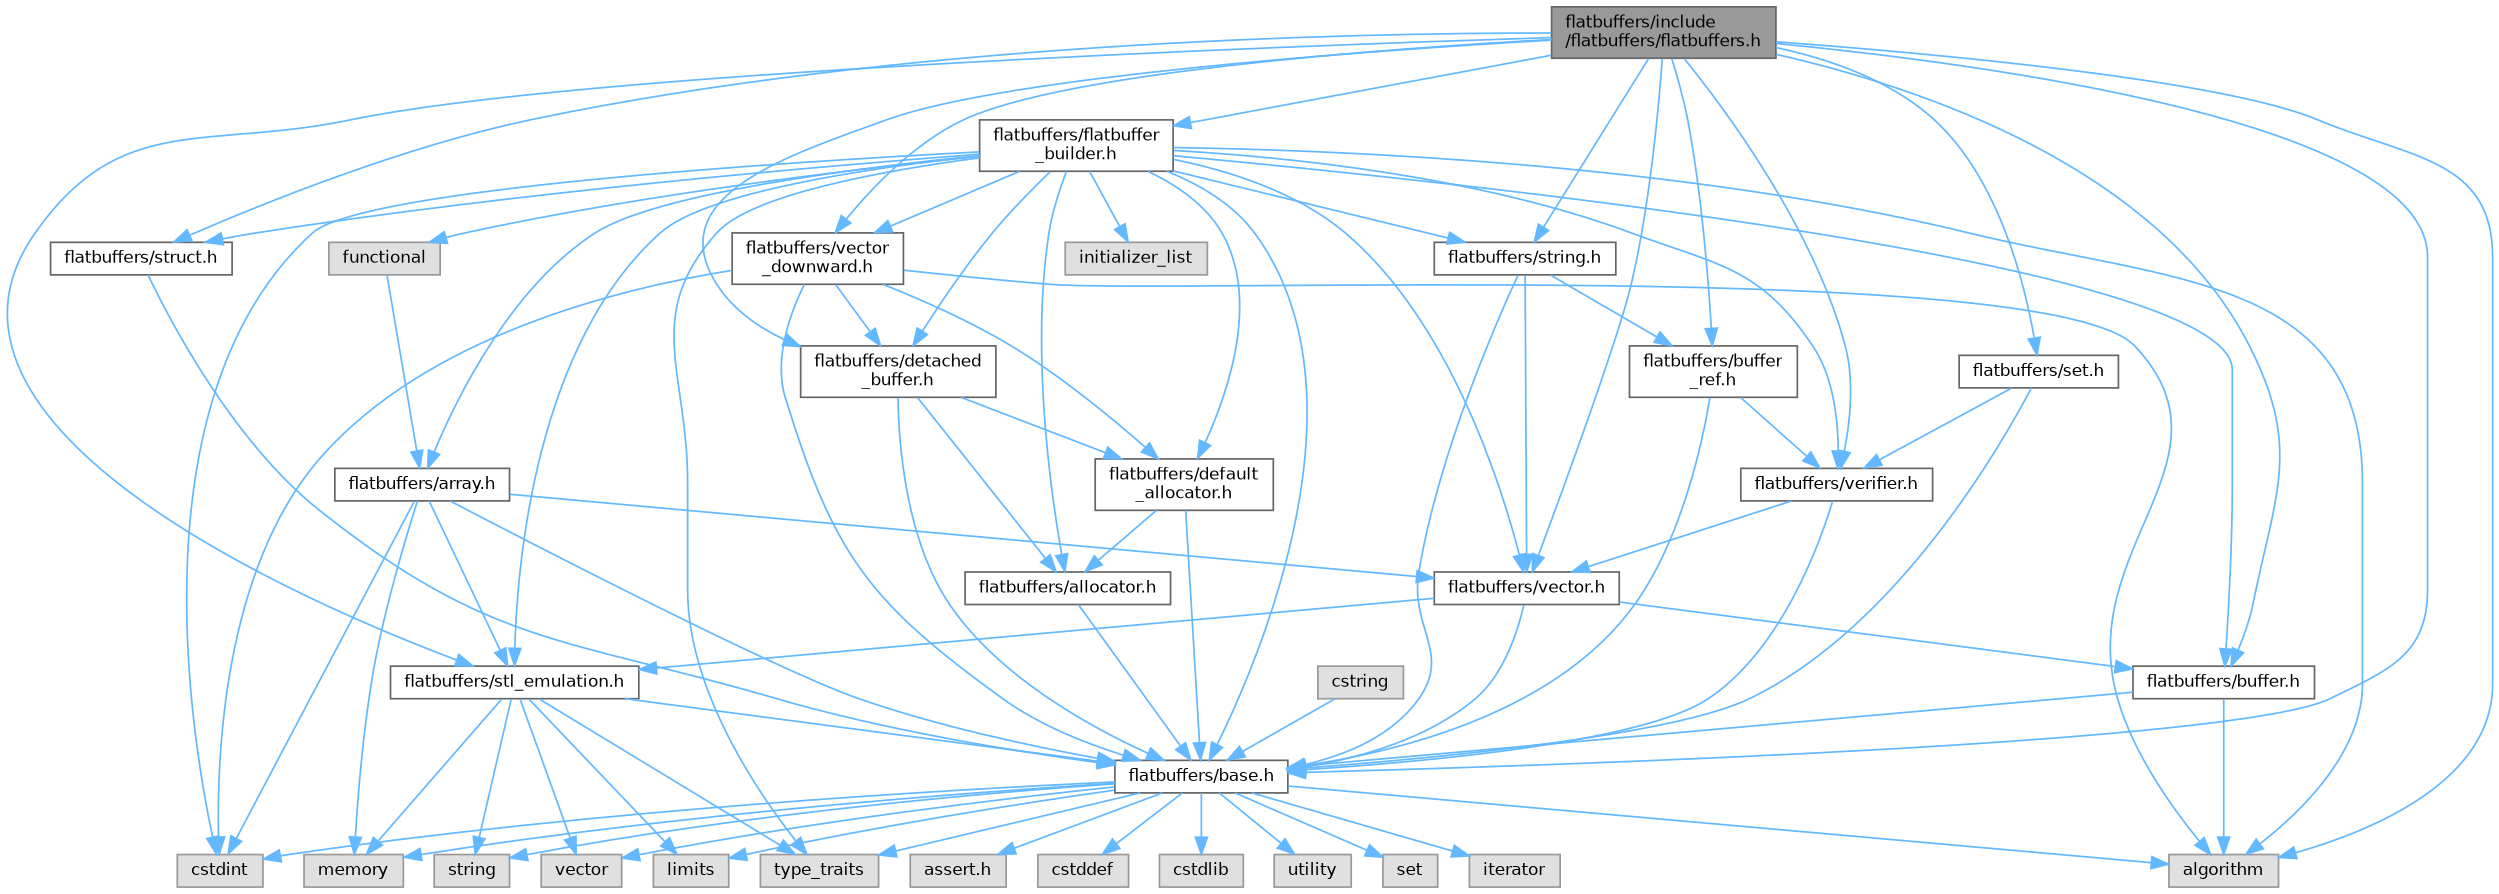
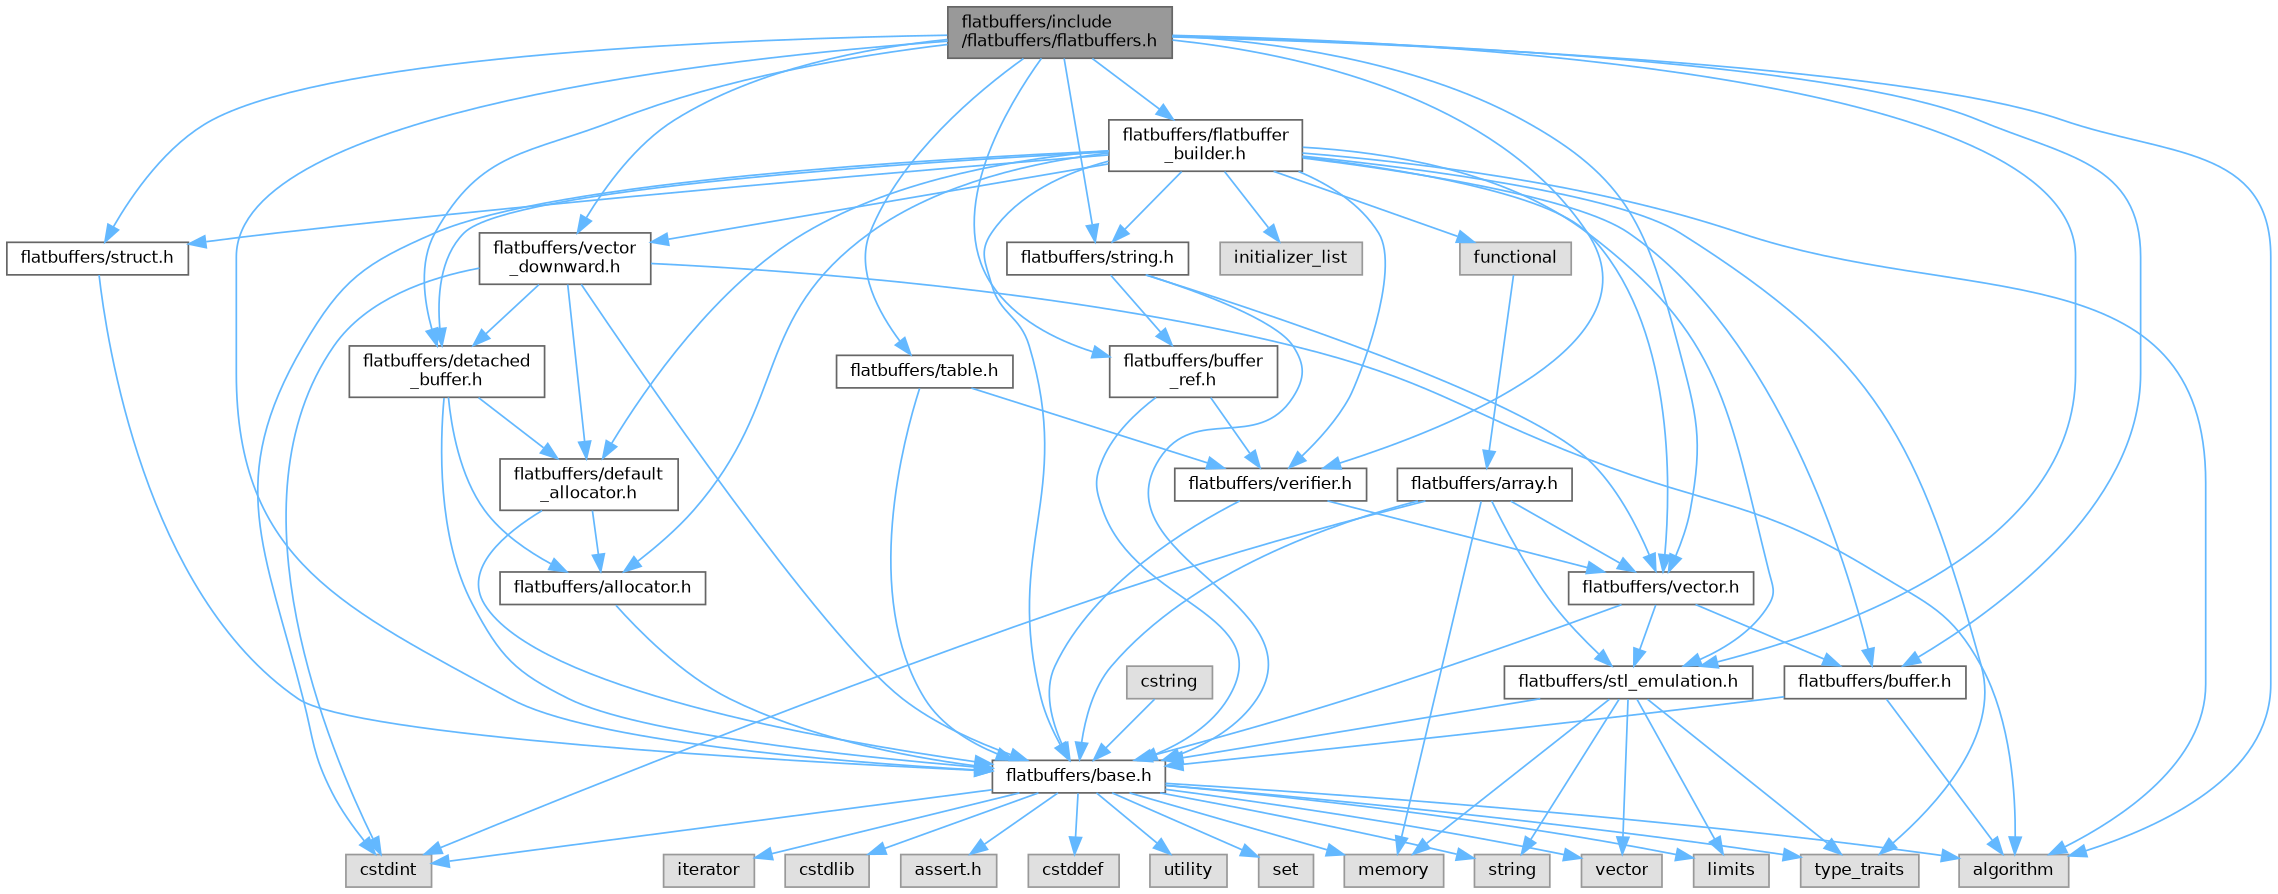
(650, 210) -> none
(2039, 372) -> (925, 372)
